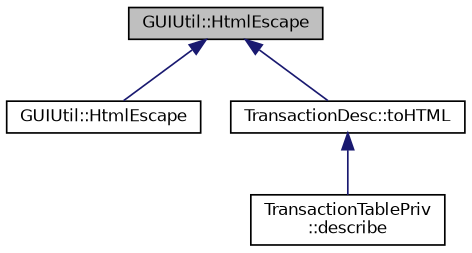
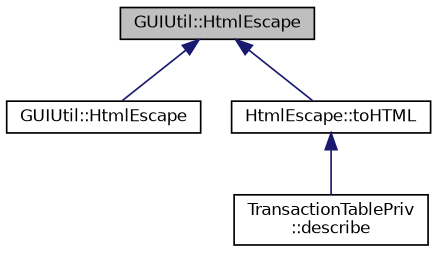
(348, 117) -> (331, 117)
